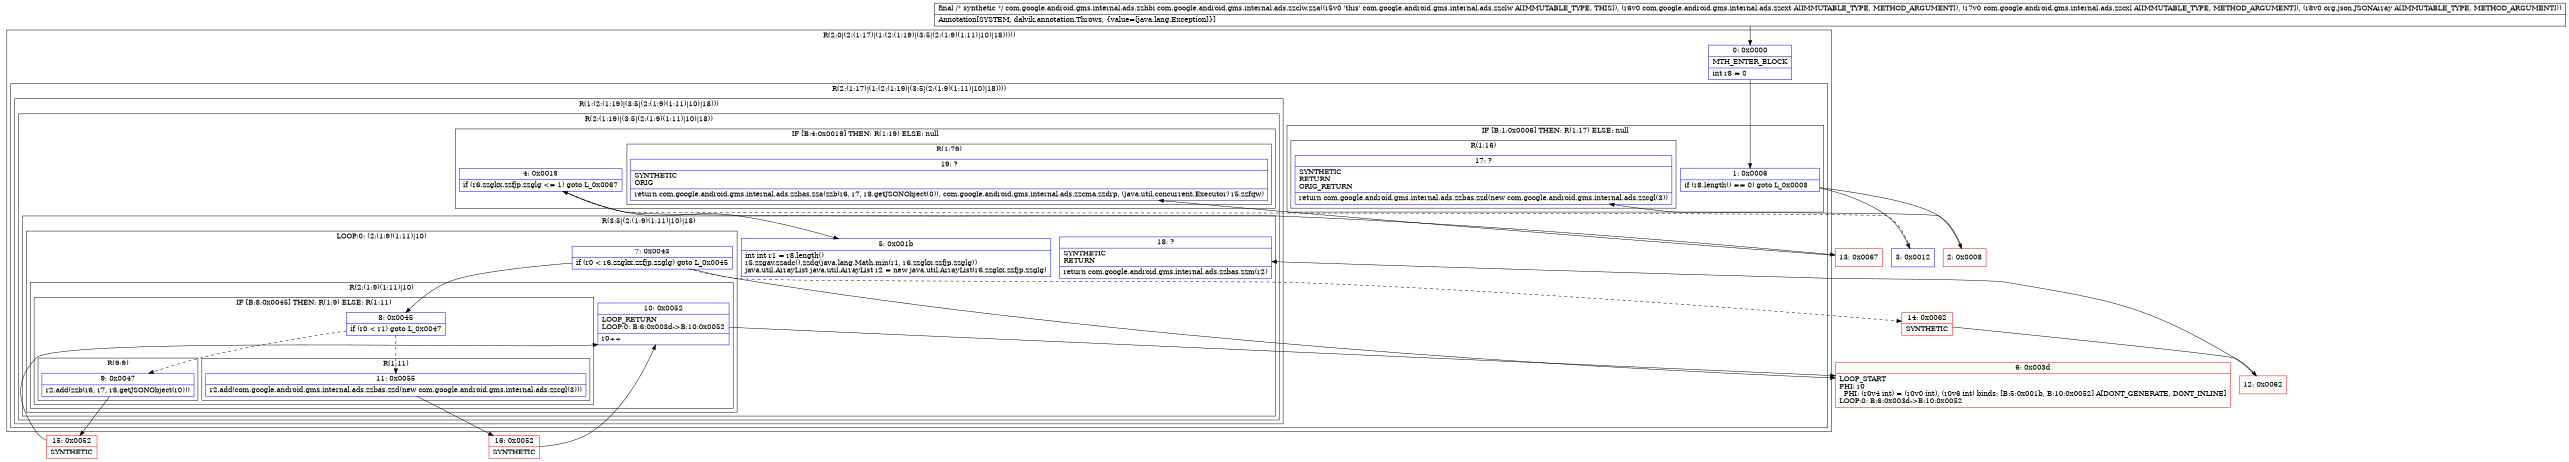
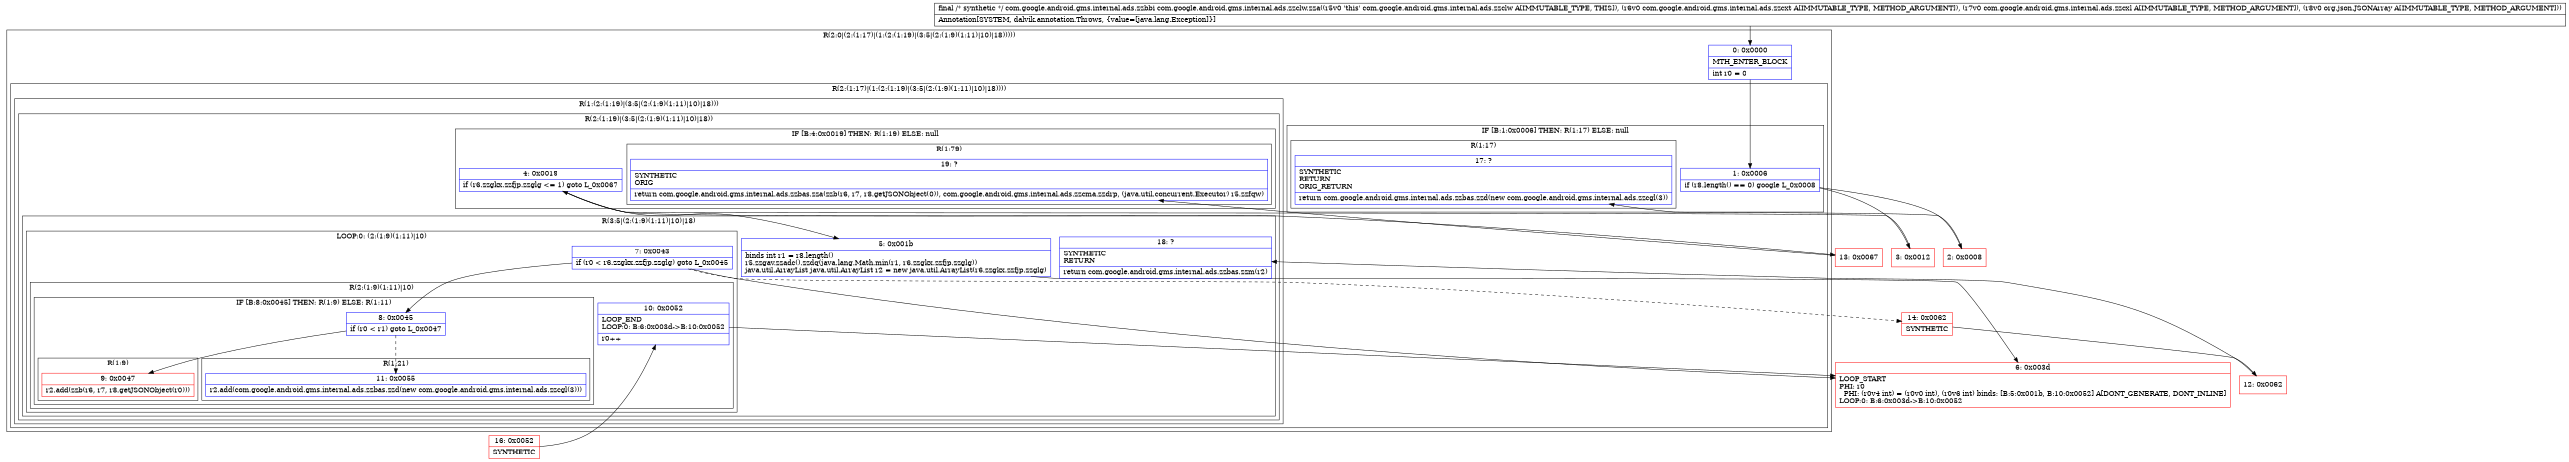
(1730, 74) -> (1730, 74)
(1483, 146) -> (1483, 146)
(1746, 185) -> (1750, 185)
(1076, 213) -> (1076, 213)
(785, 256) -> (789, 256)
(1913, 258) -> (1913, 258)
none -> (1542, 279)
(629, 320) -> (622, 320)
(244, 348) -> (249, 347)
(118, 364) -> (118, 364)
(396, 364) -> (396, 364)
(118, 385) -> (118, 385)
(453, 415) -> none
(72, 447) -> none
